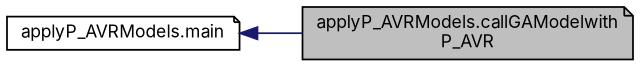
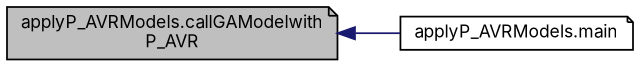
(280, 33) -> (378, 33)
